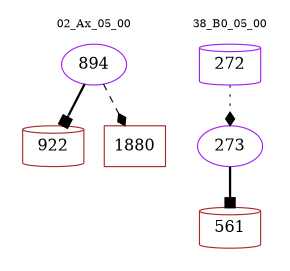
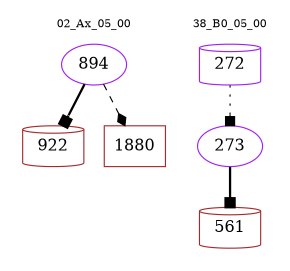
(230, 99) -> (230, 100)
